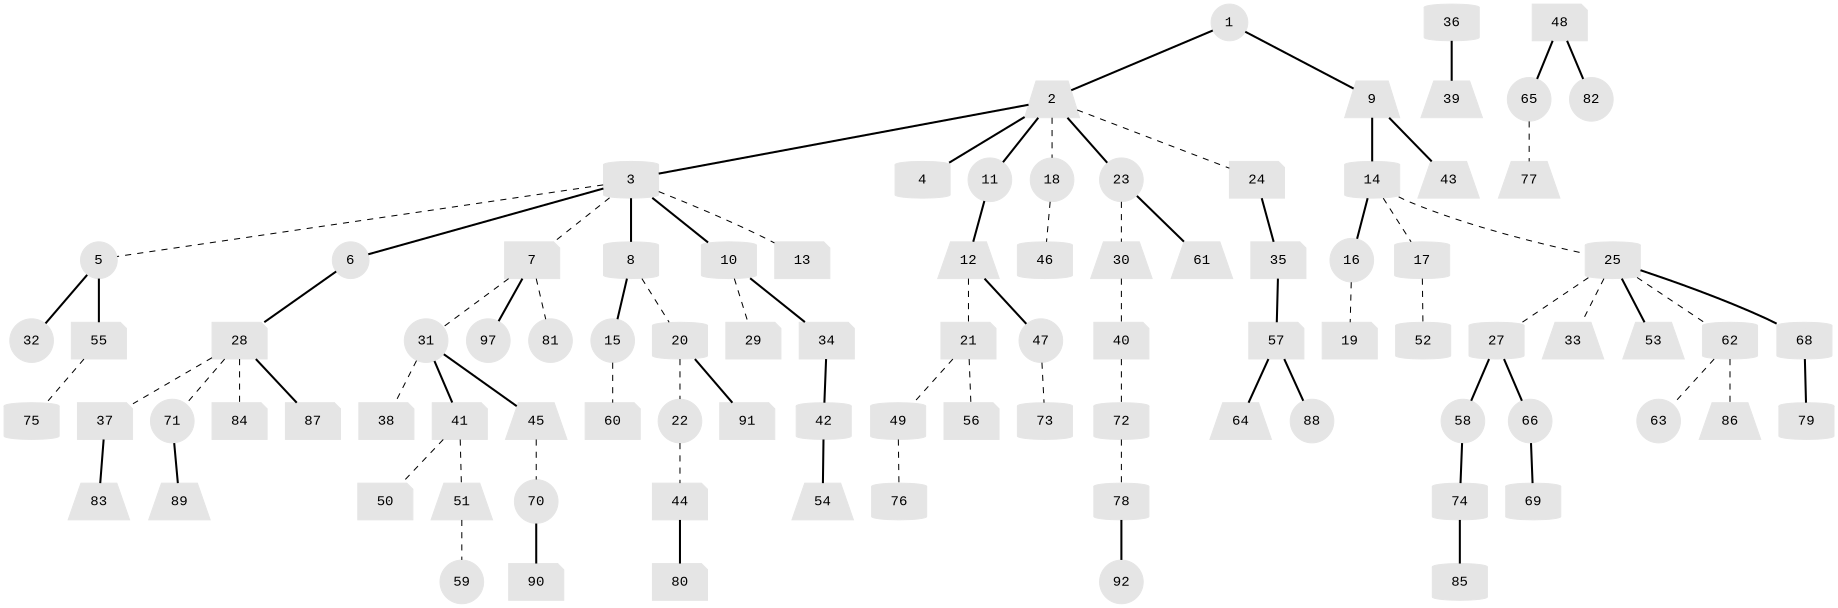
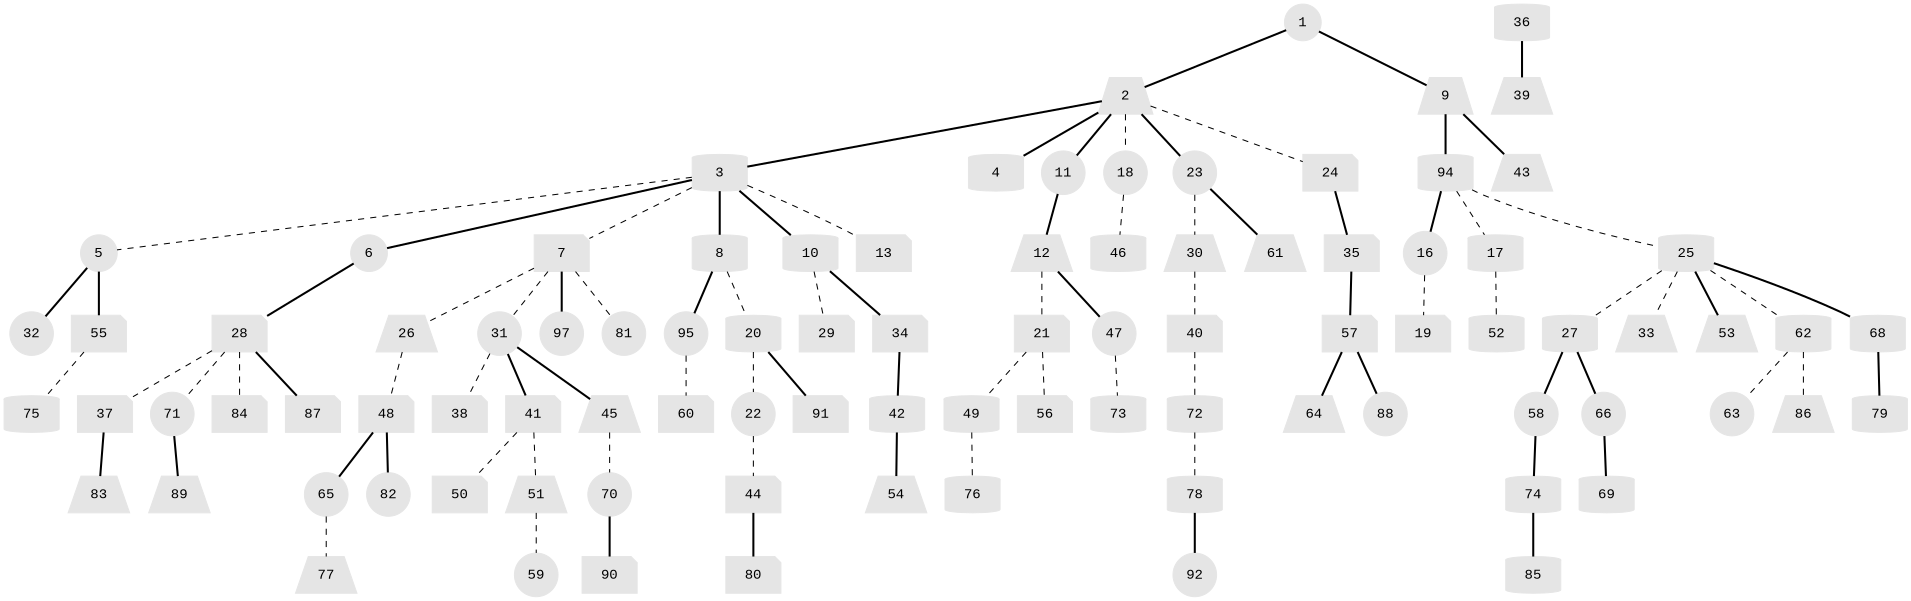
(1372, 180) -> (1446, 173)
none -> (407, 334)
(613, 341) -> (686, 334)
